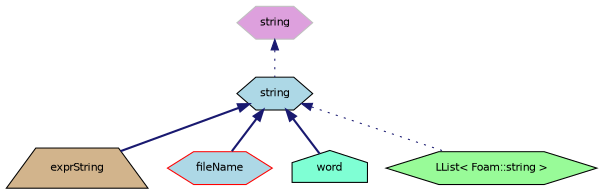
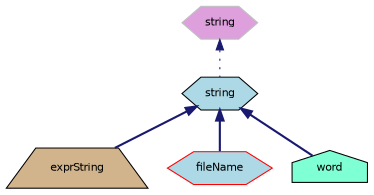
(491, 168) -> none
